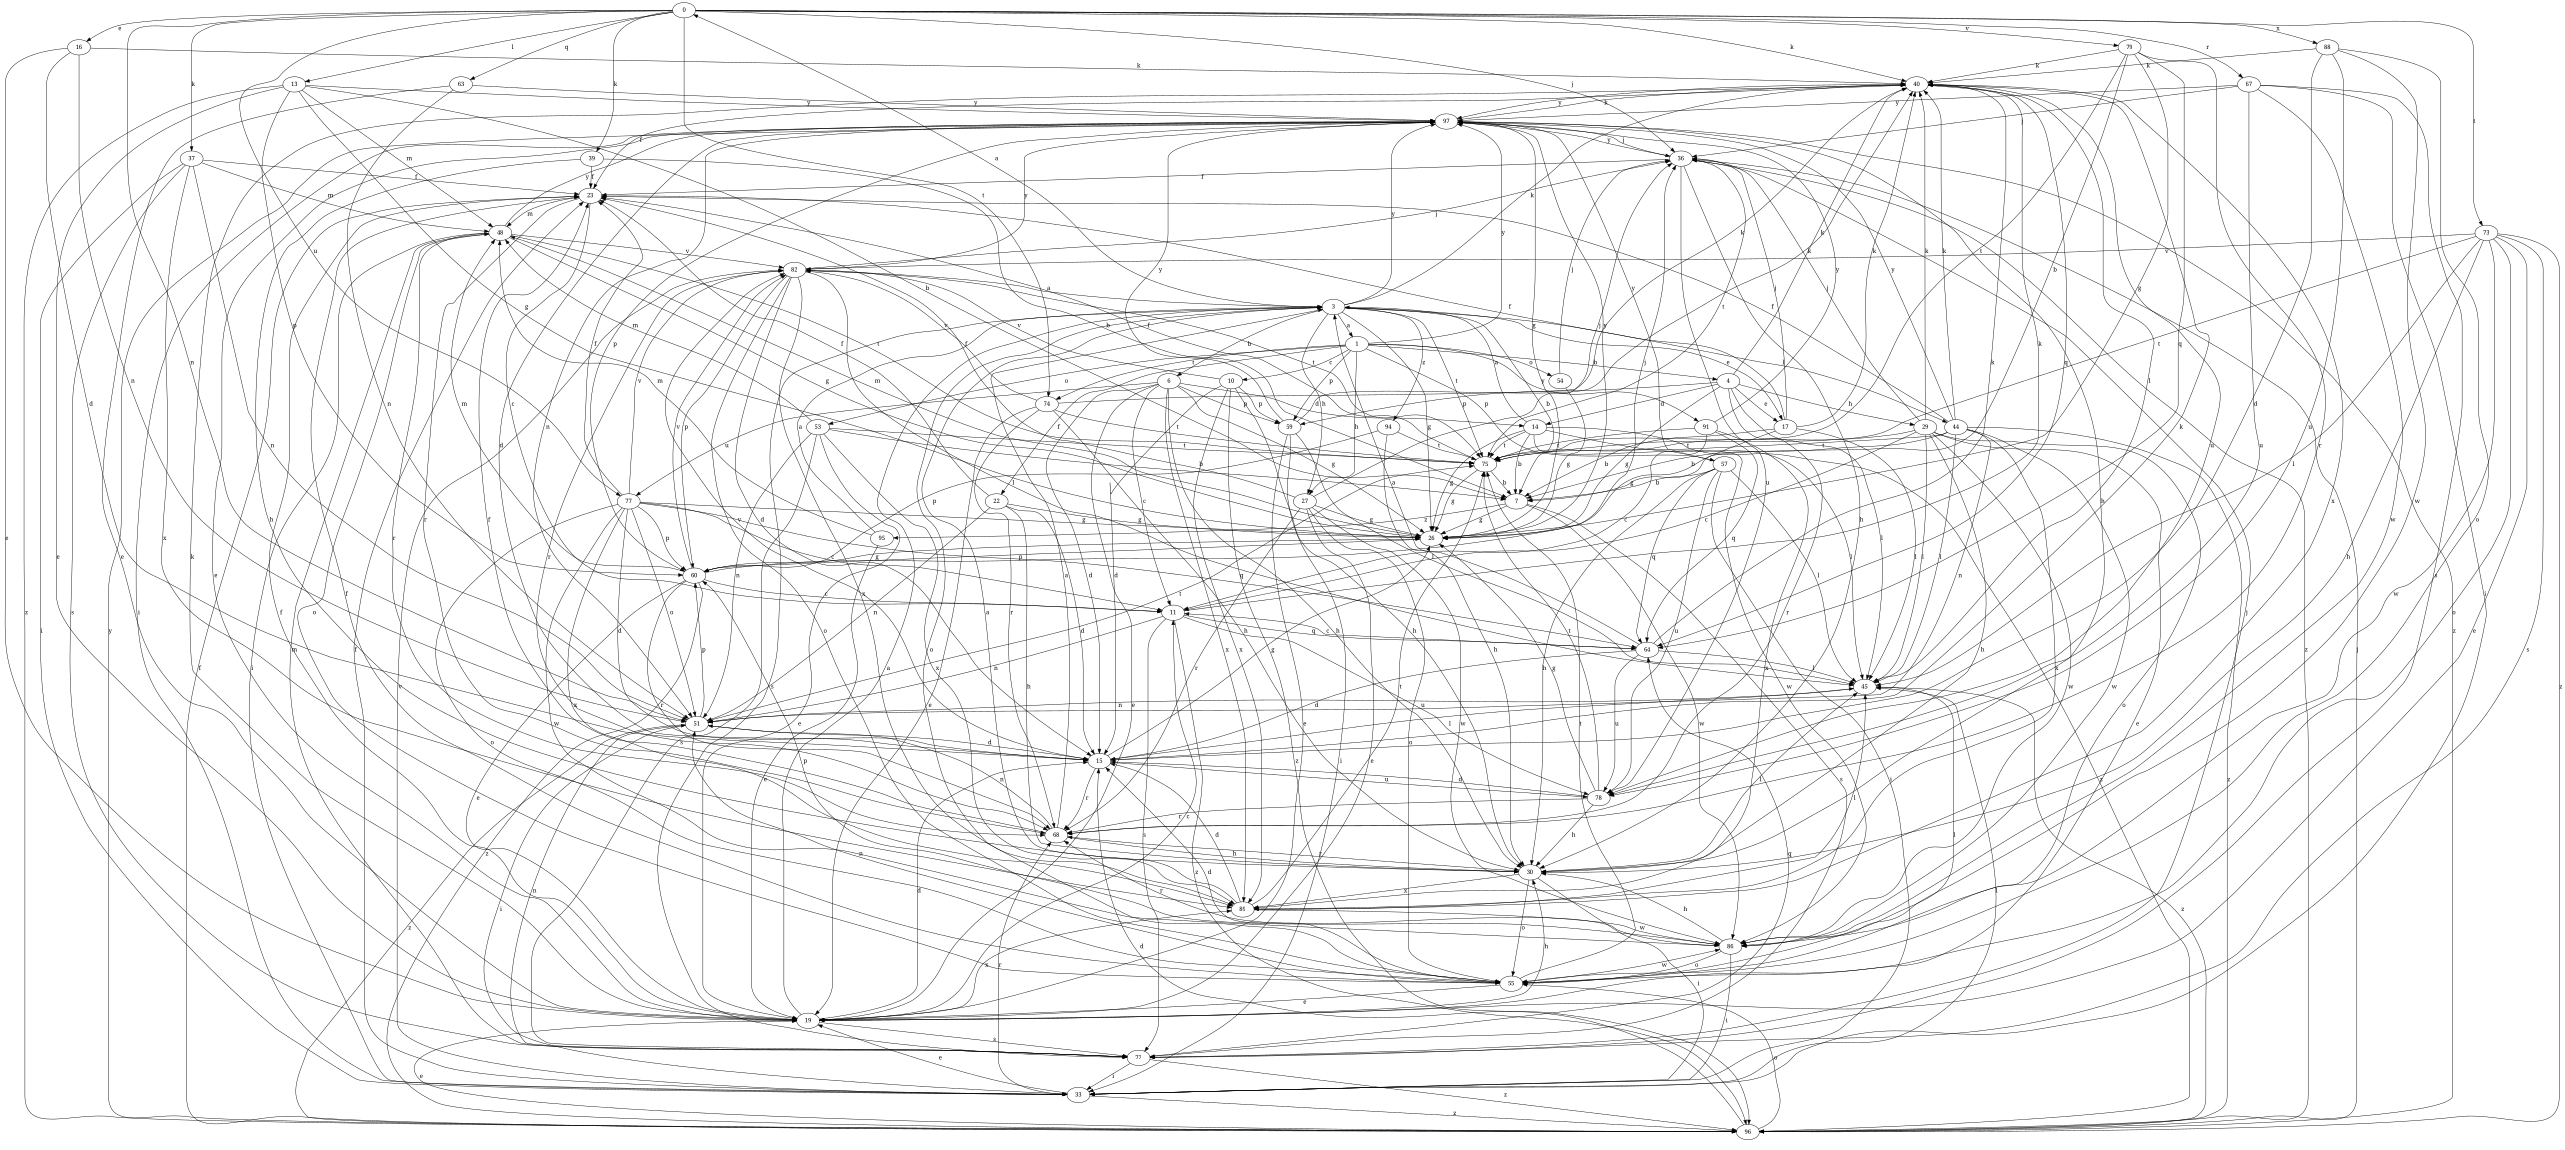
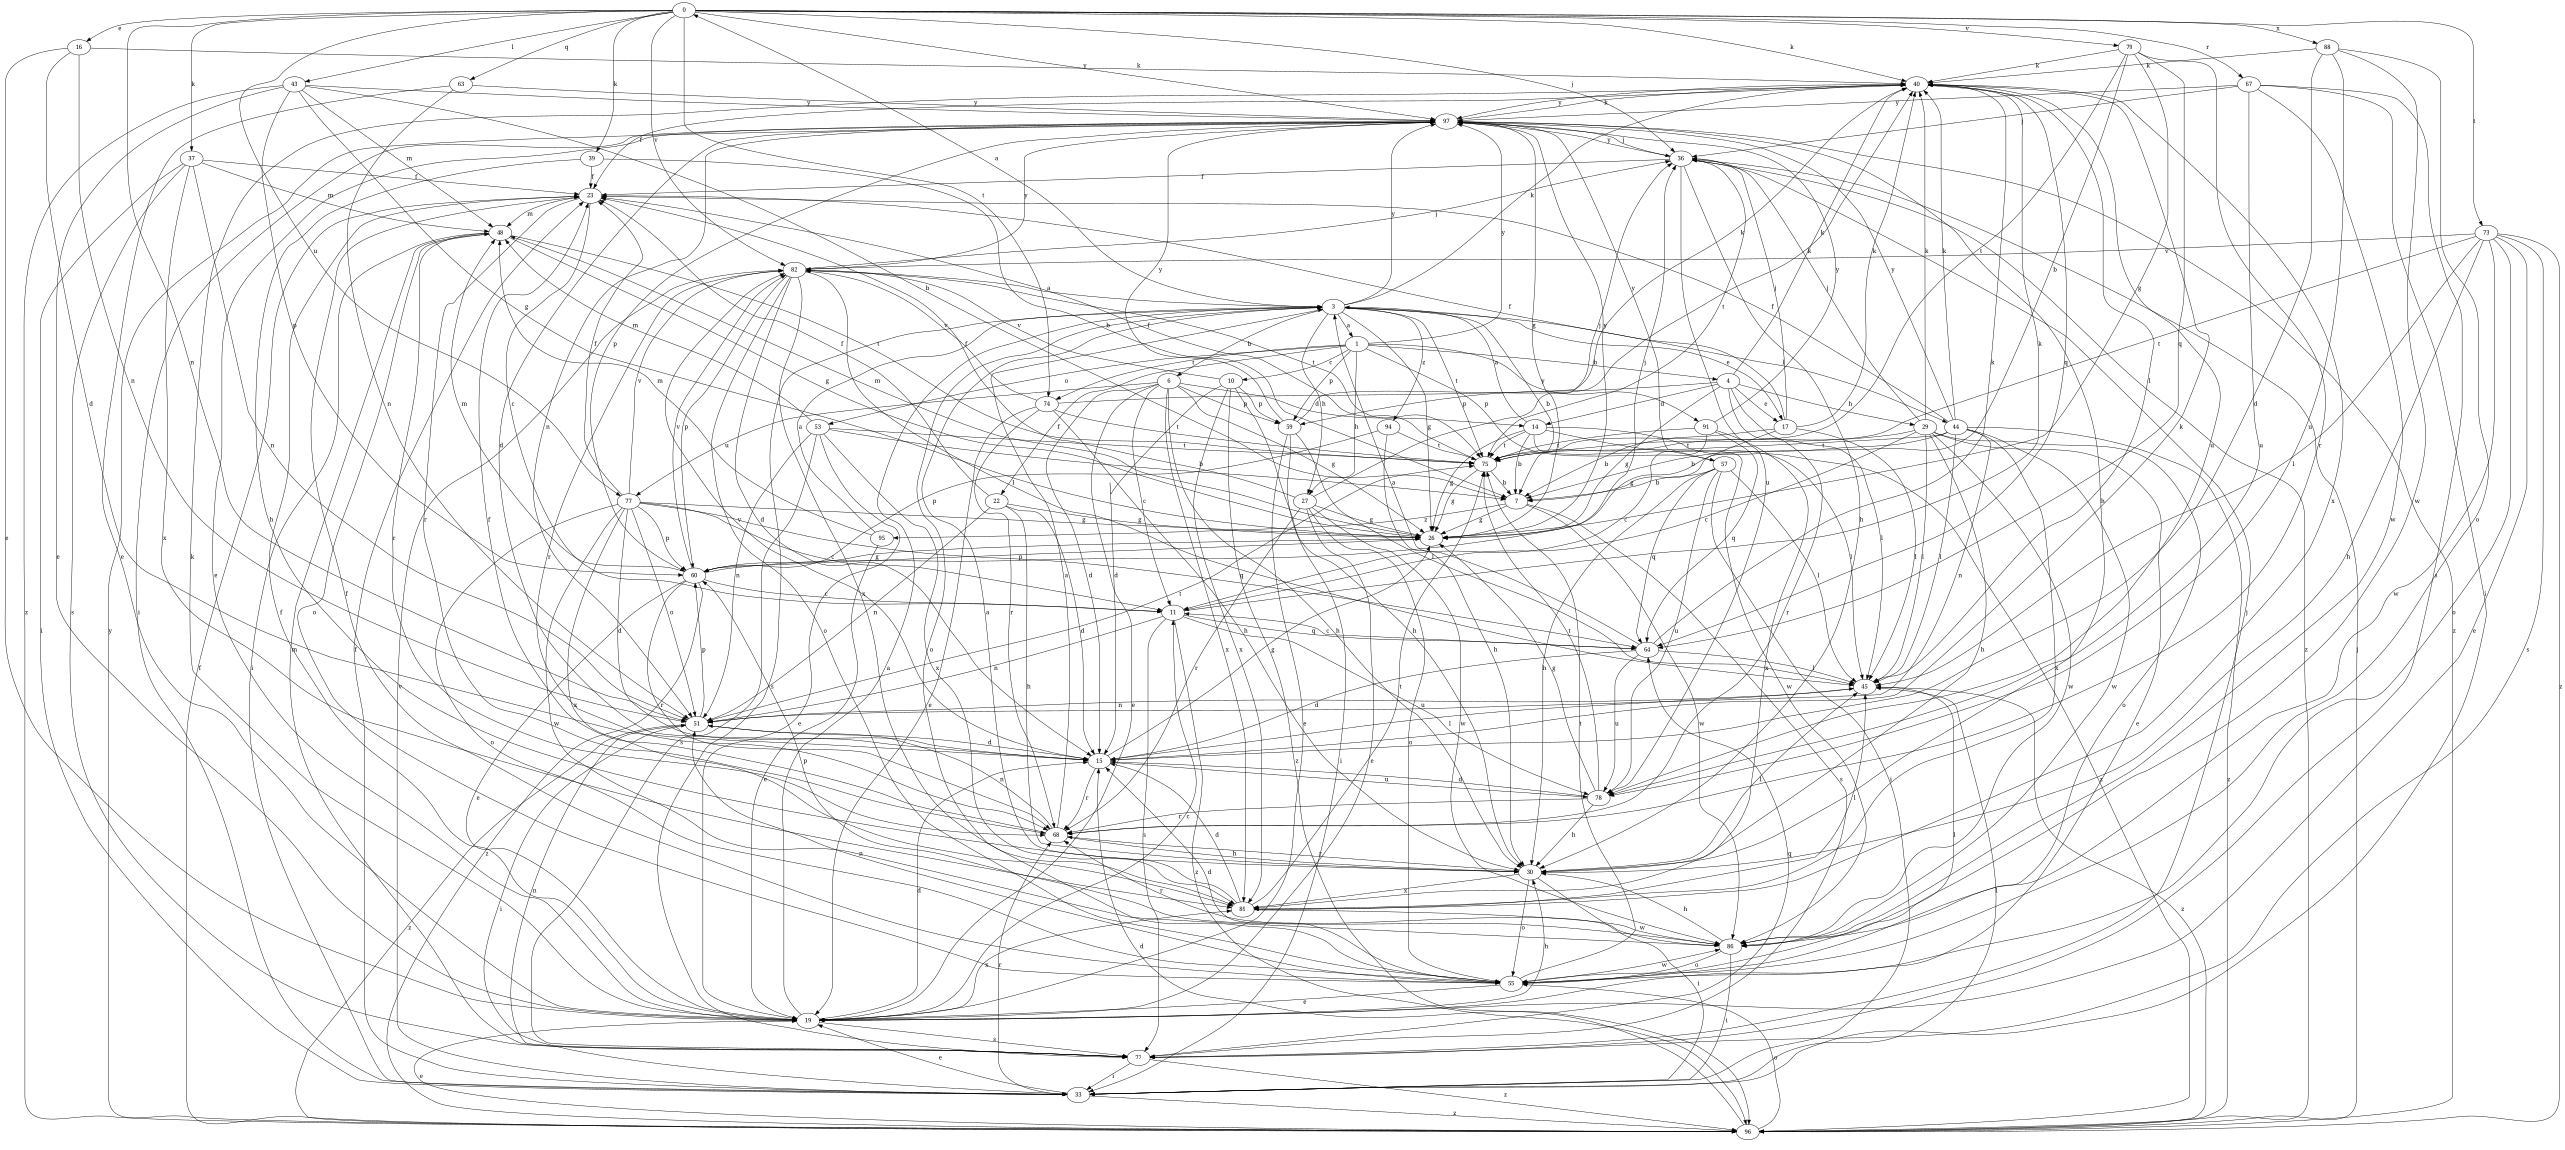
(294, 84) -> (294, 84)
(956, 126) -> (1045, 63)
(646, 250) -> (662, 163)
(1560, 381) -> none
